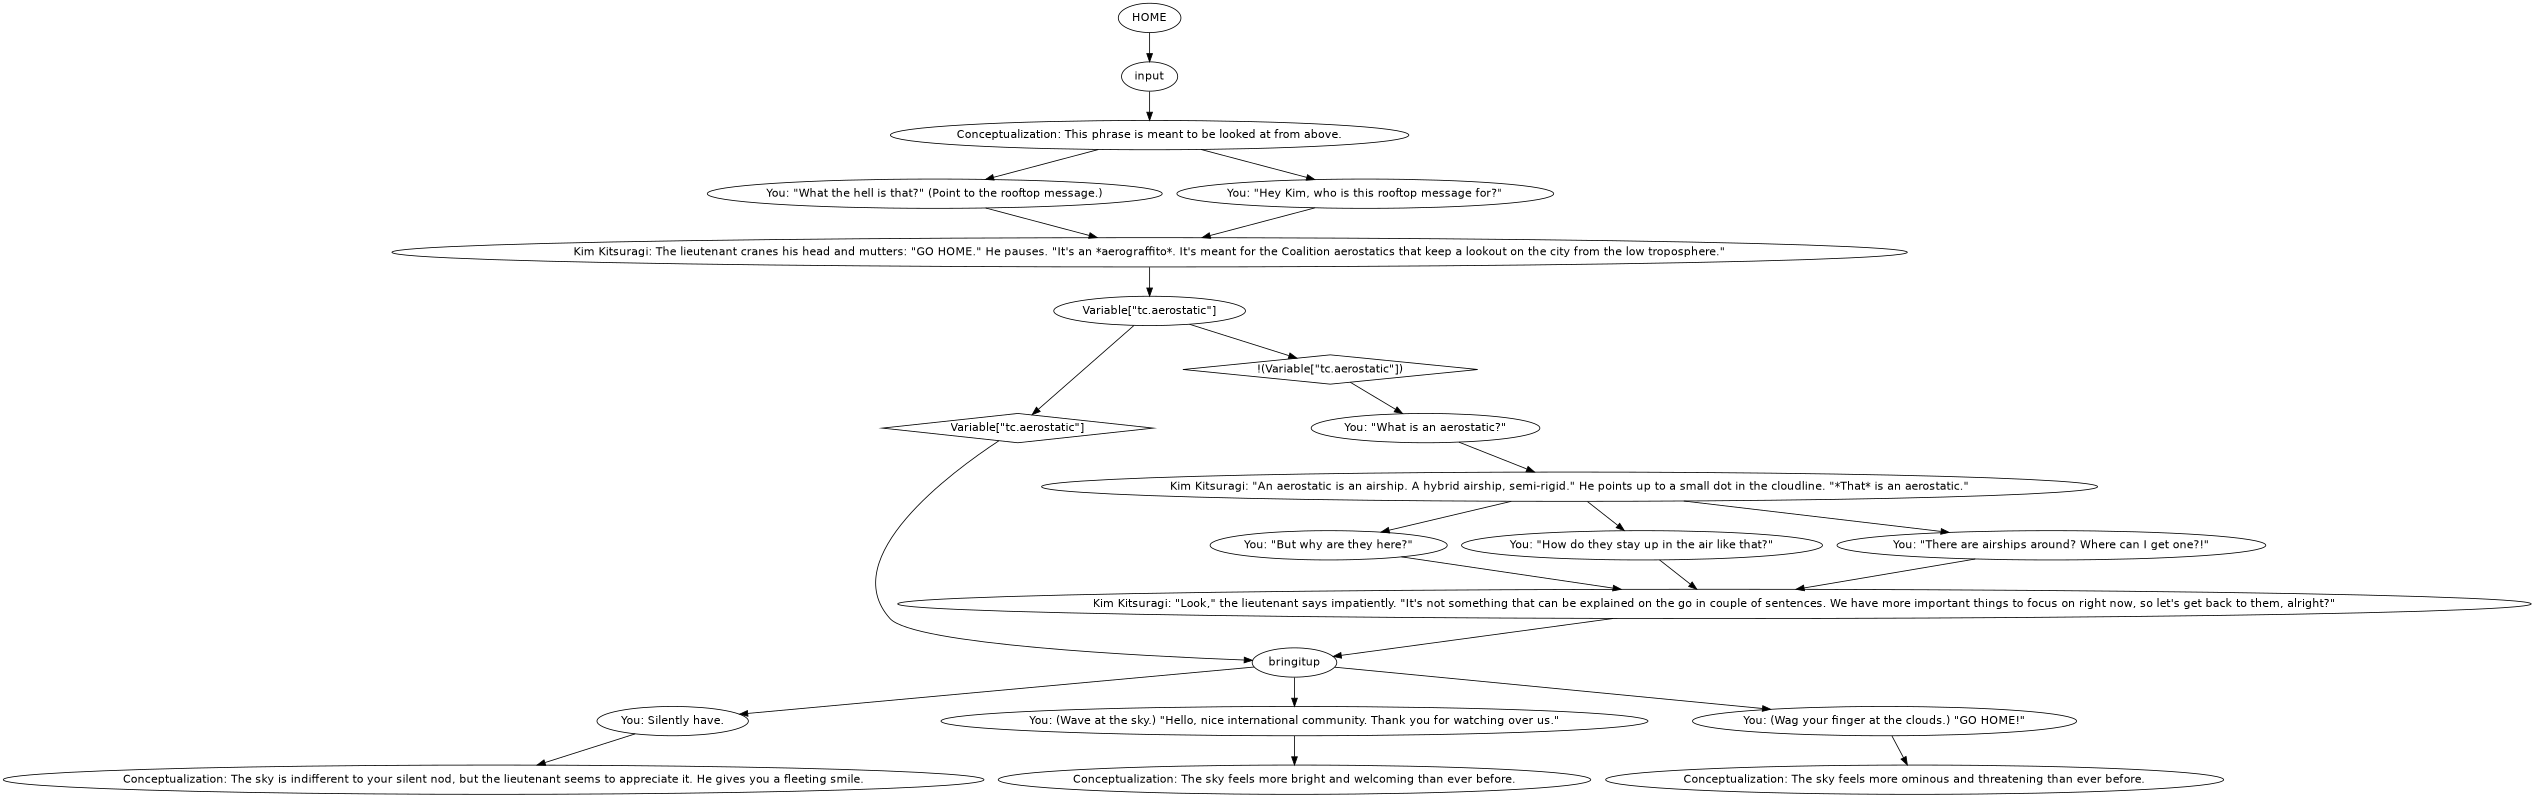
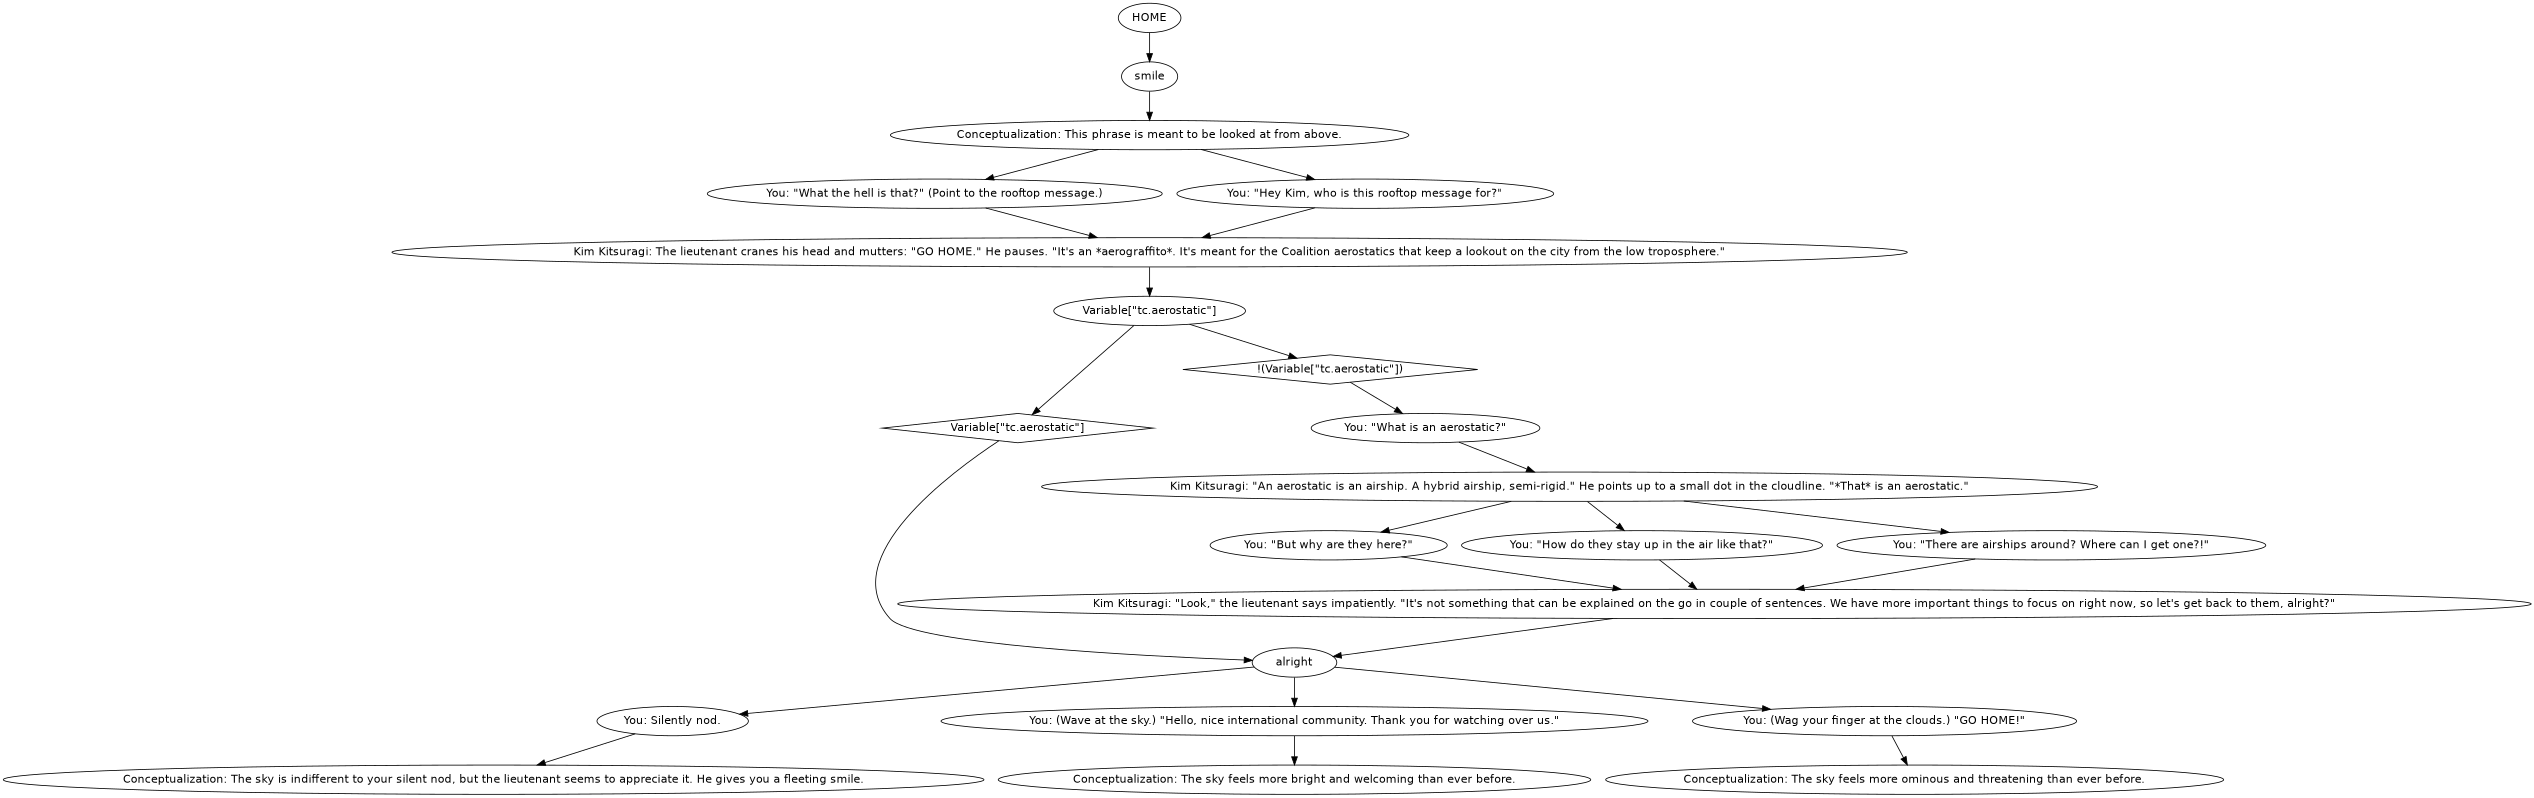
(1150, 77) -> (1150, 77)
(1294, 663) -> (1294, 663)
(673, 721) -> (673, 721)
